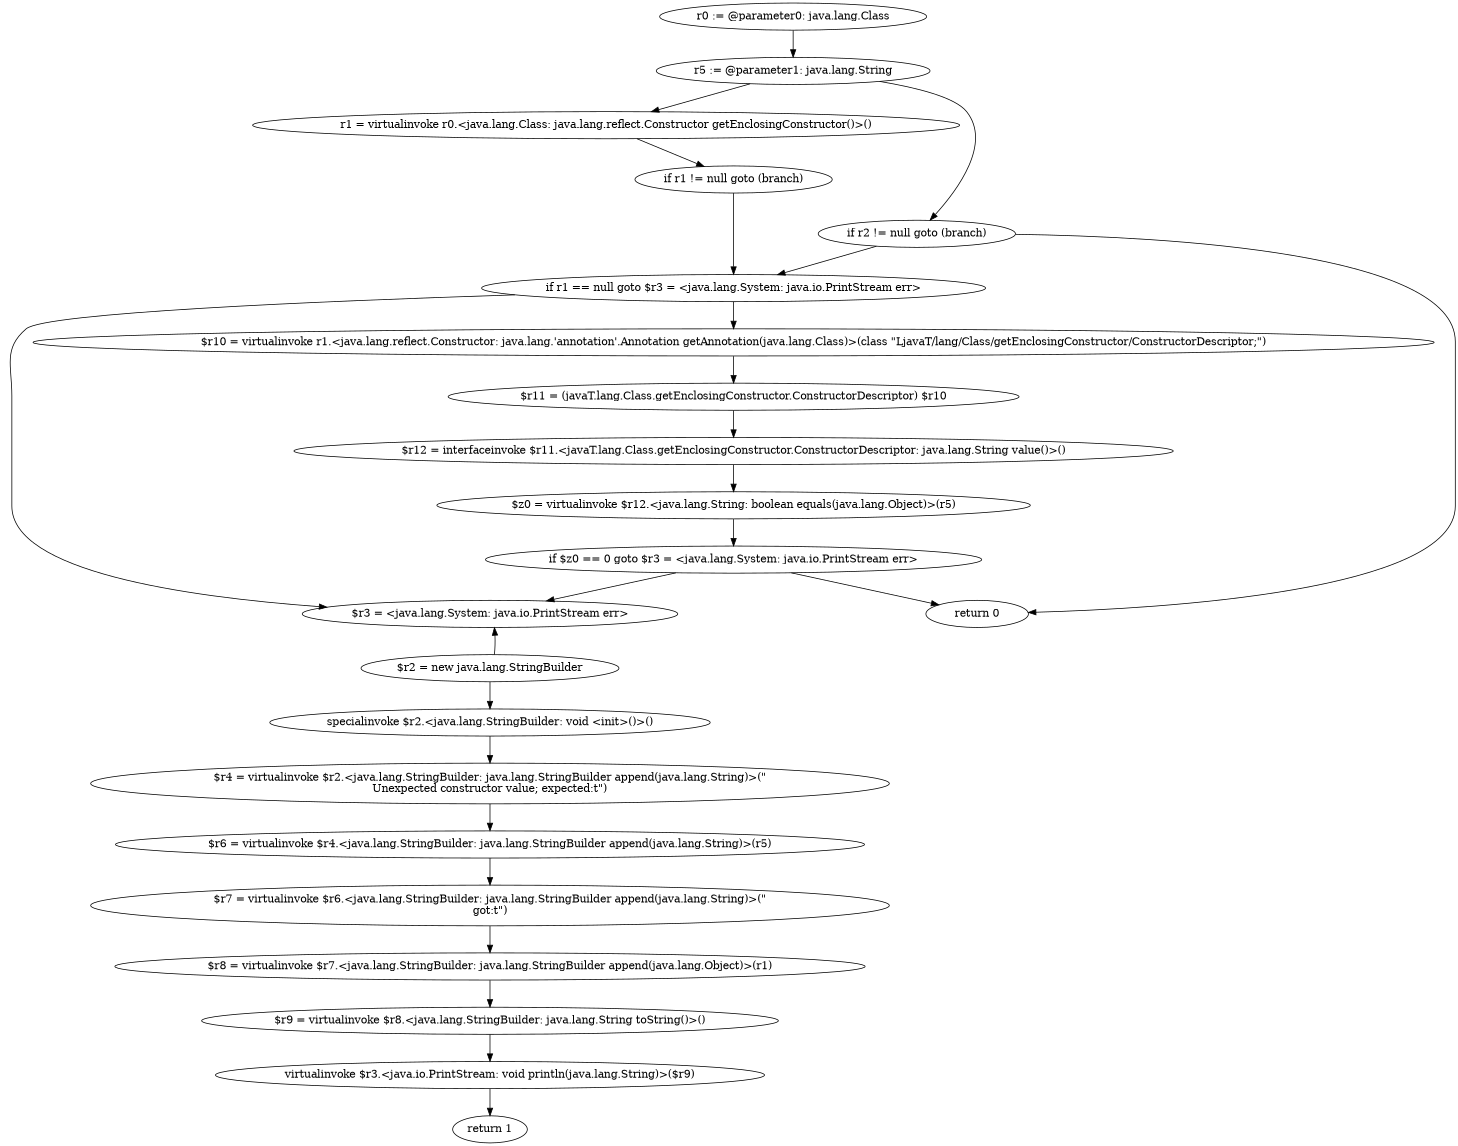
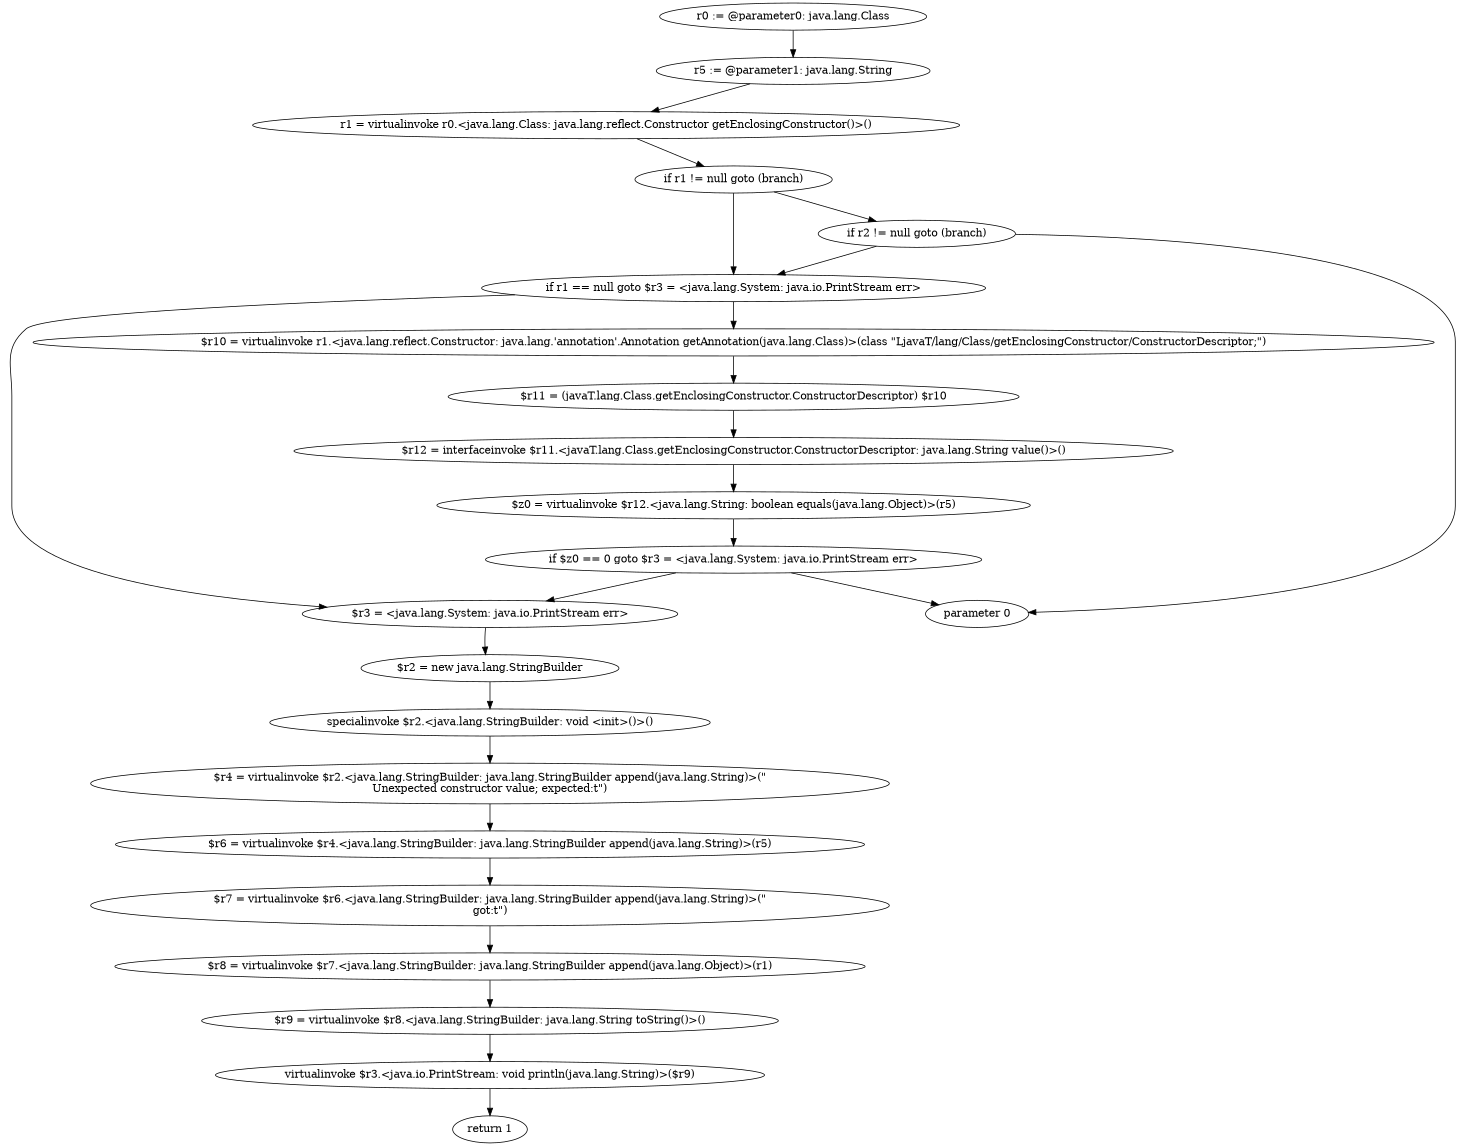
(972, 122) -> (821, 206)
(977, 614) -> (977, 614)
(495, 645) -> (485, 637)
